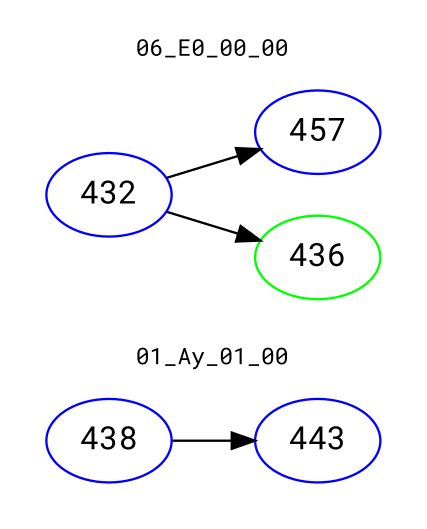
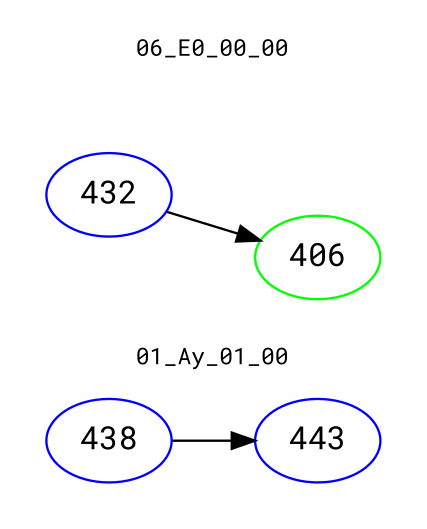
(318, 132) -> none
(318, 257) -> (318, 257)
